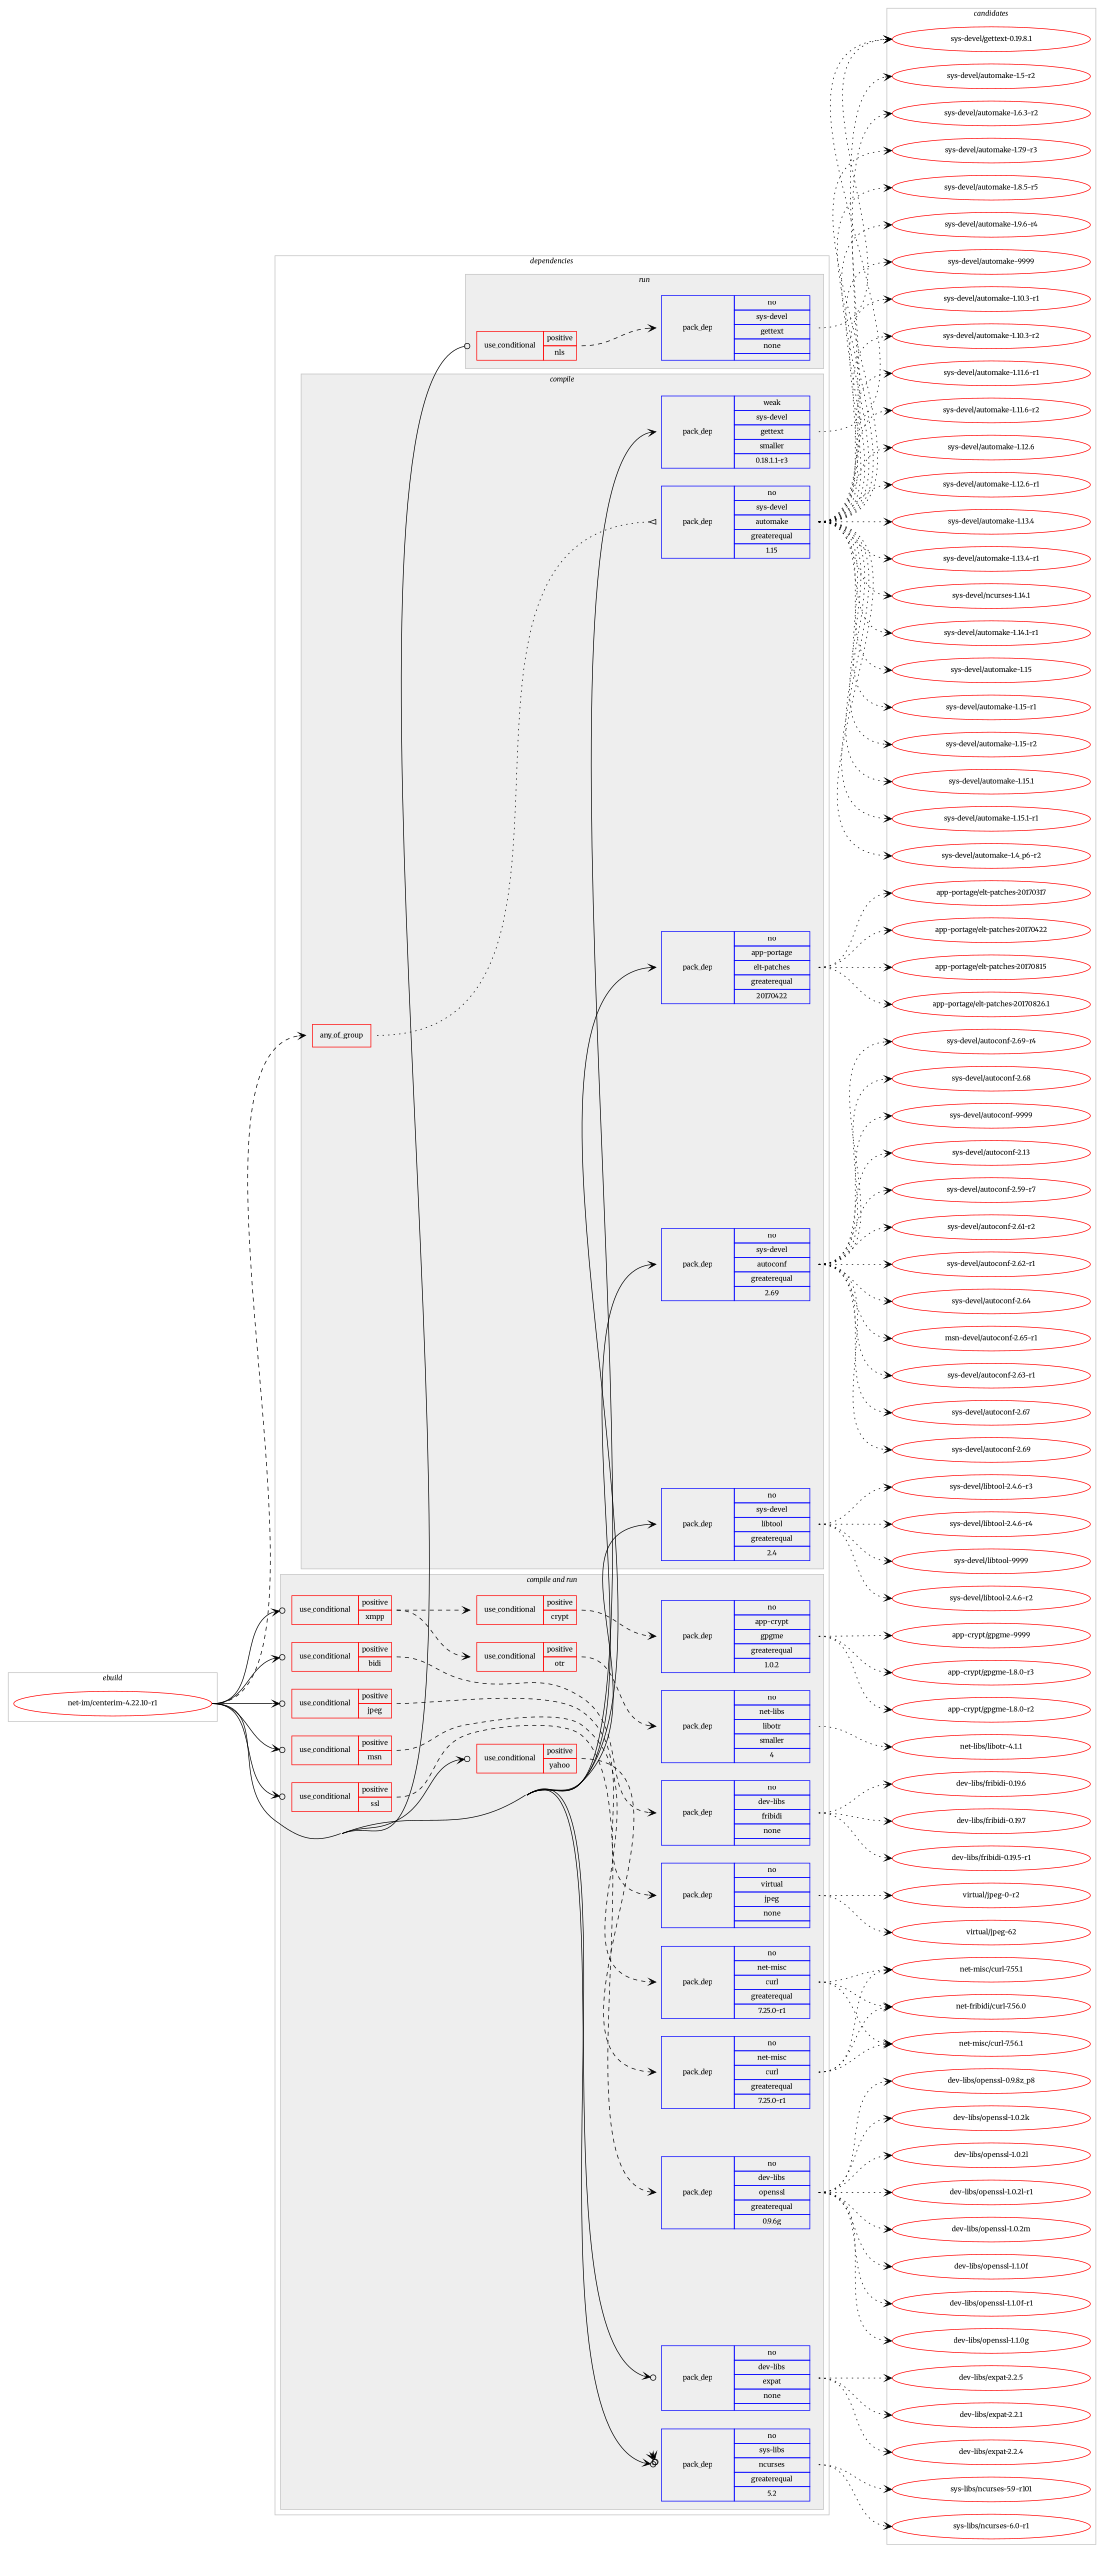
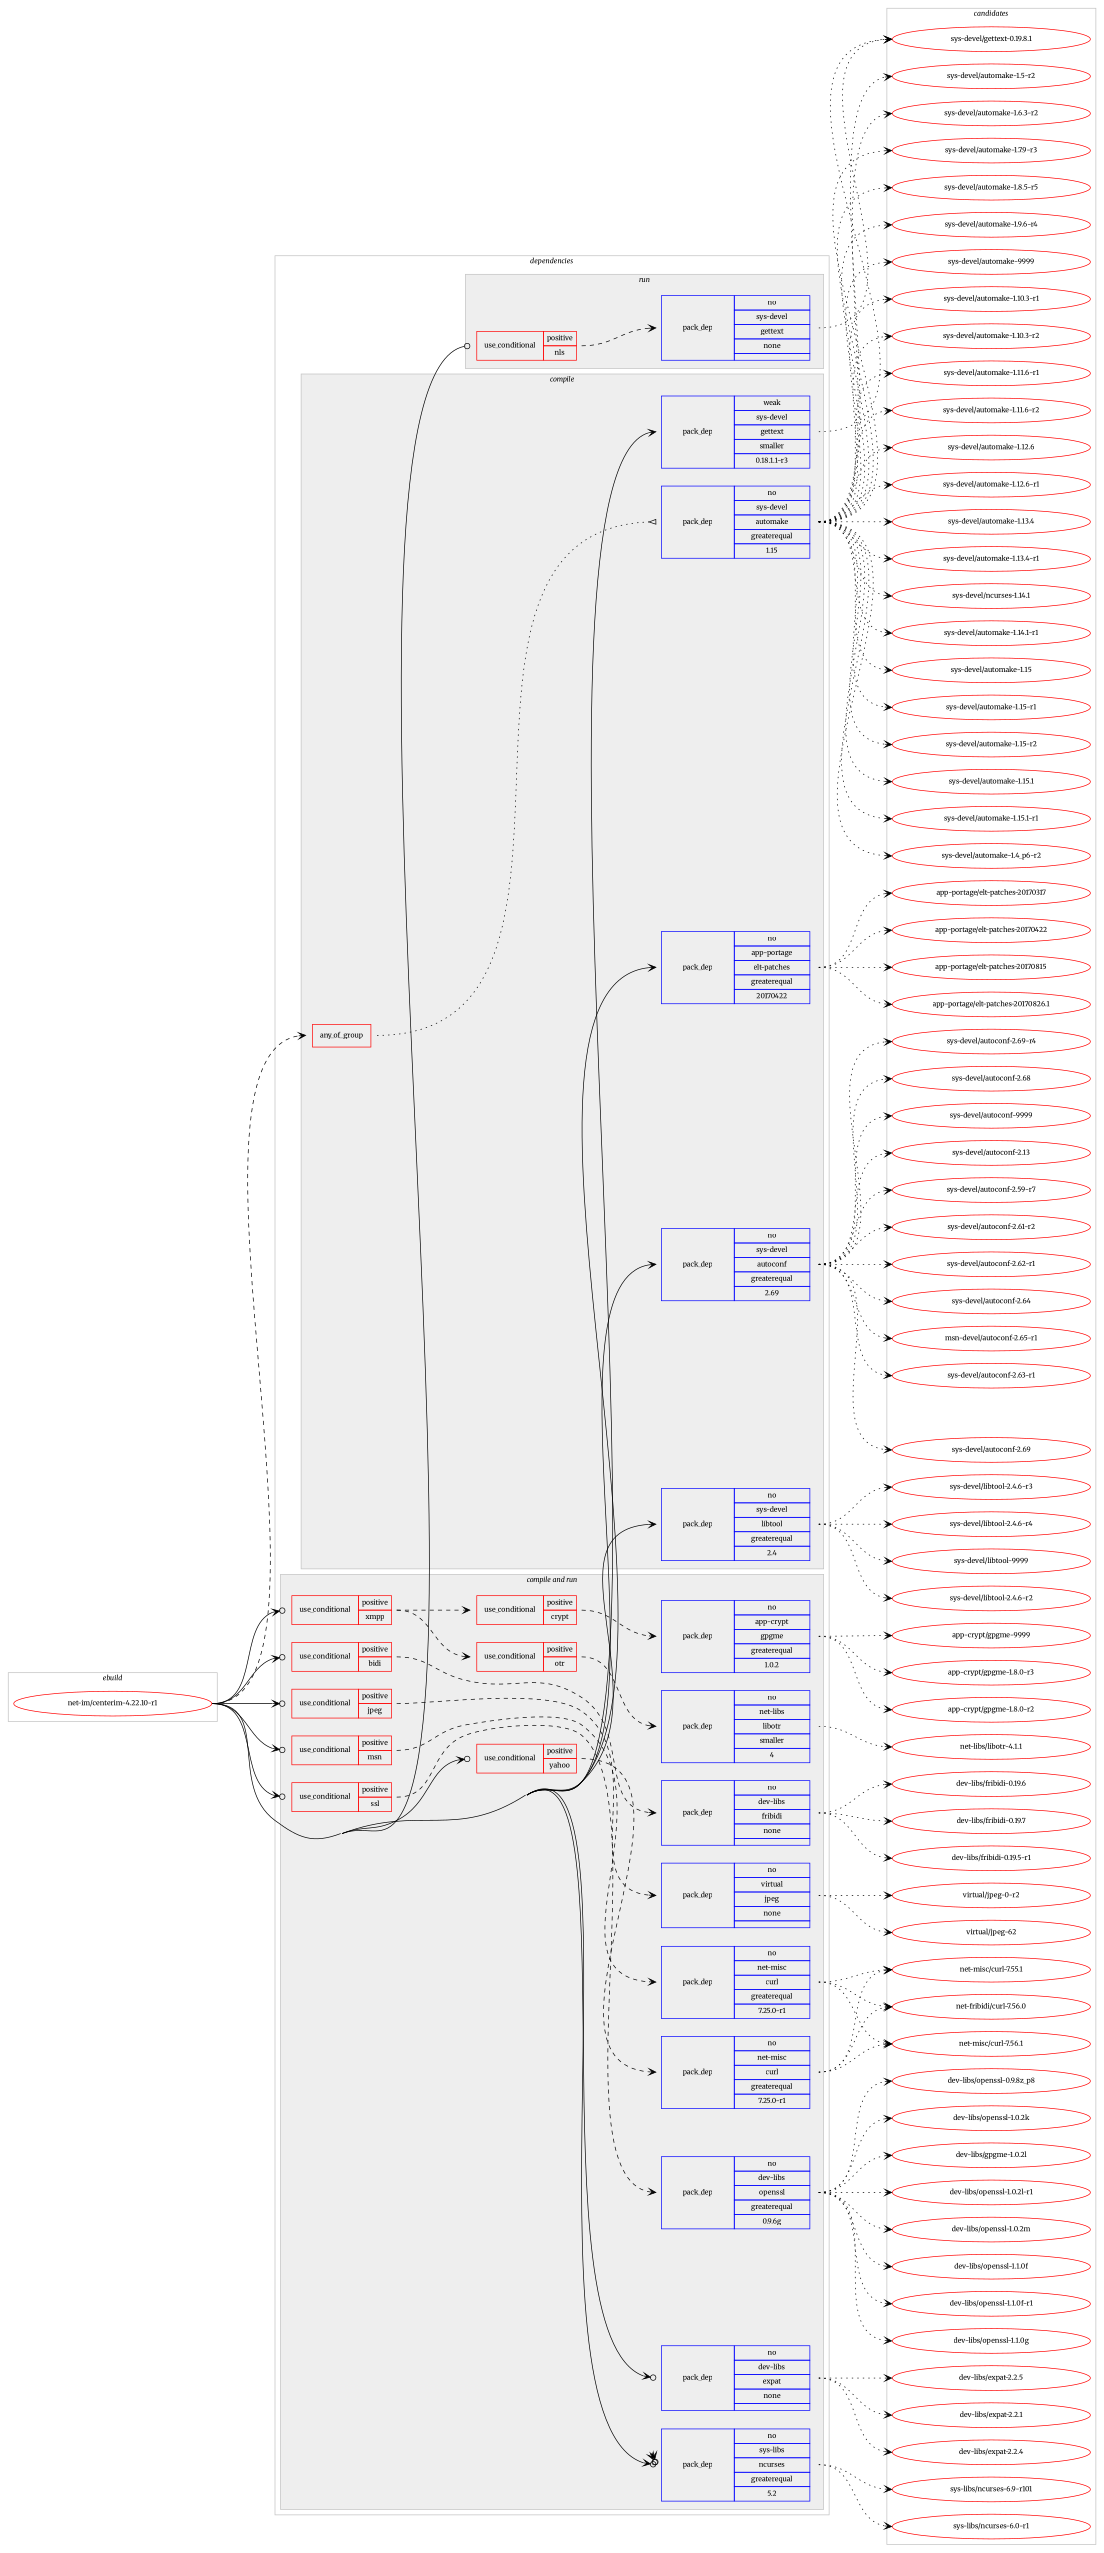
(991, 1413) -> none
(991, 2155) -> (991, 2155)
(991, 2489) -> (991, 2489)
